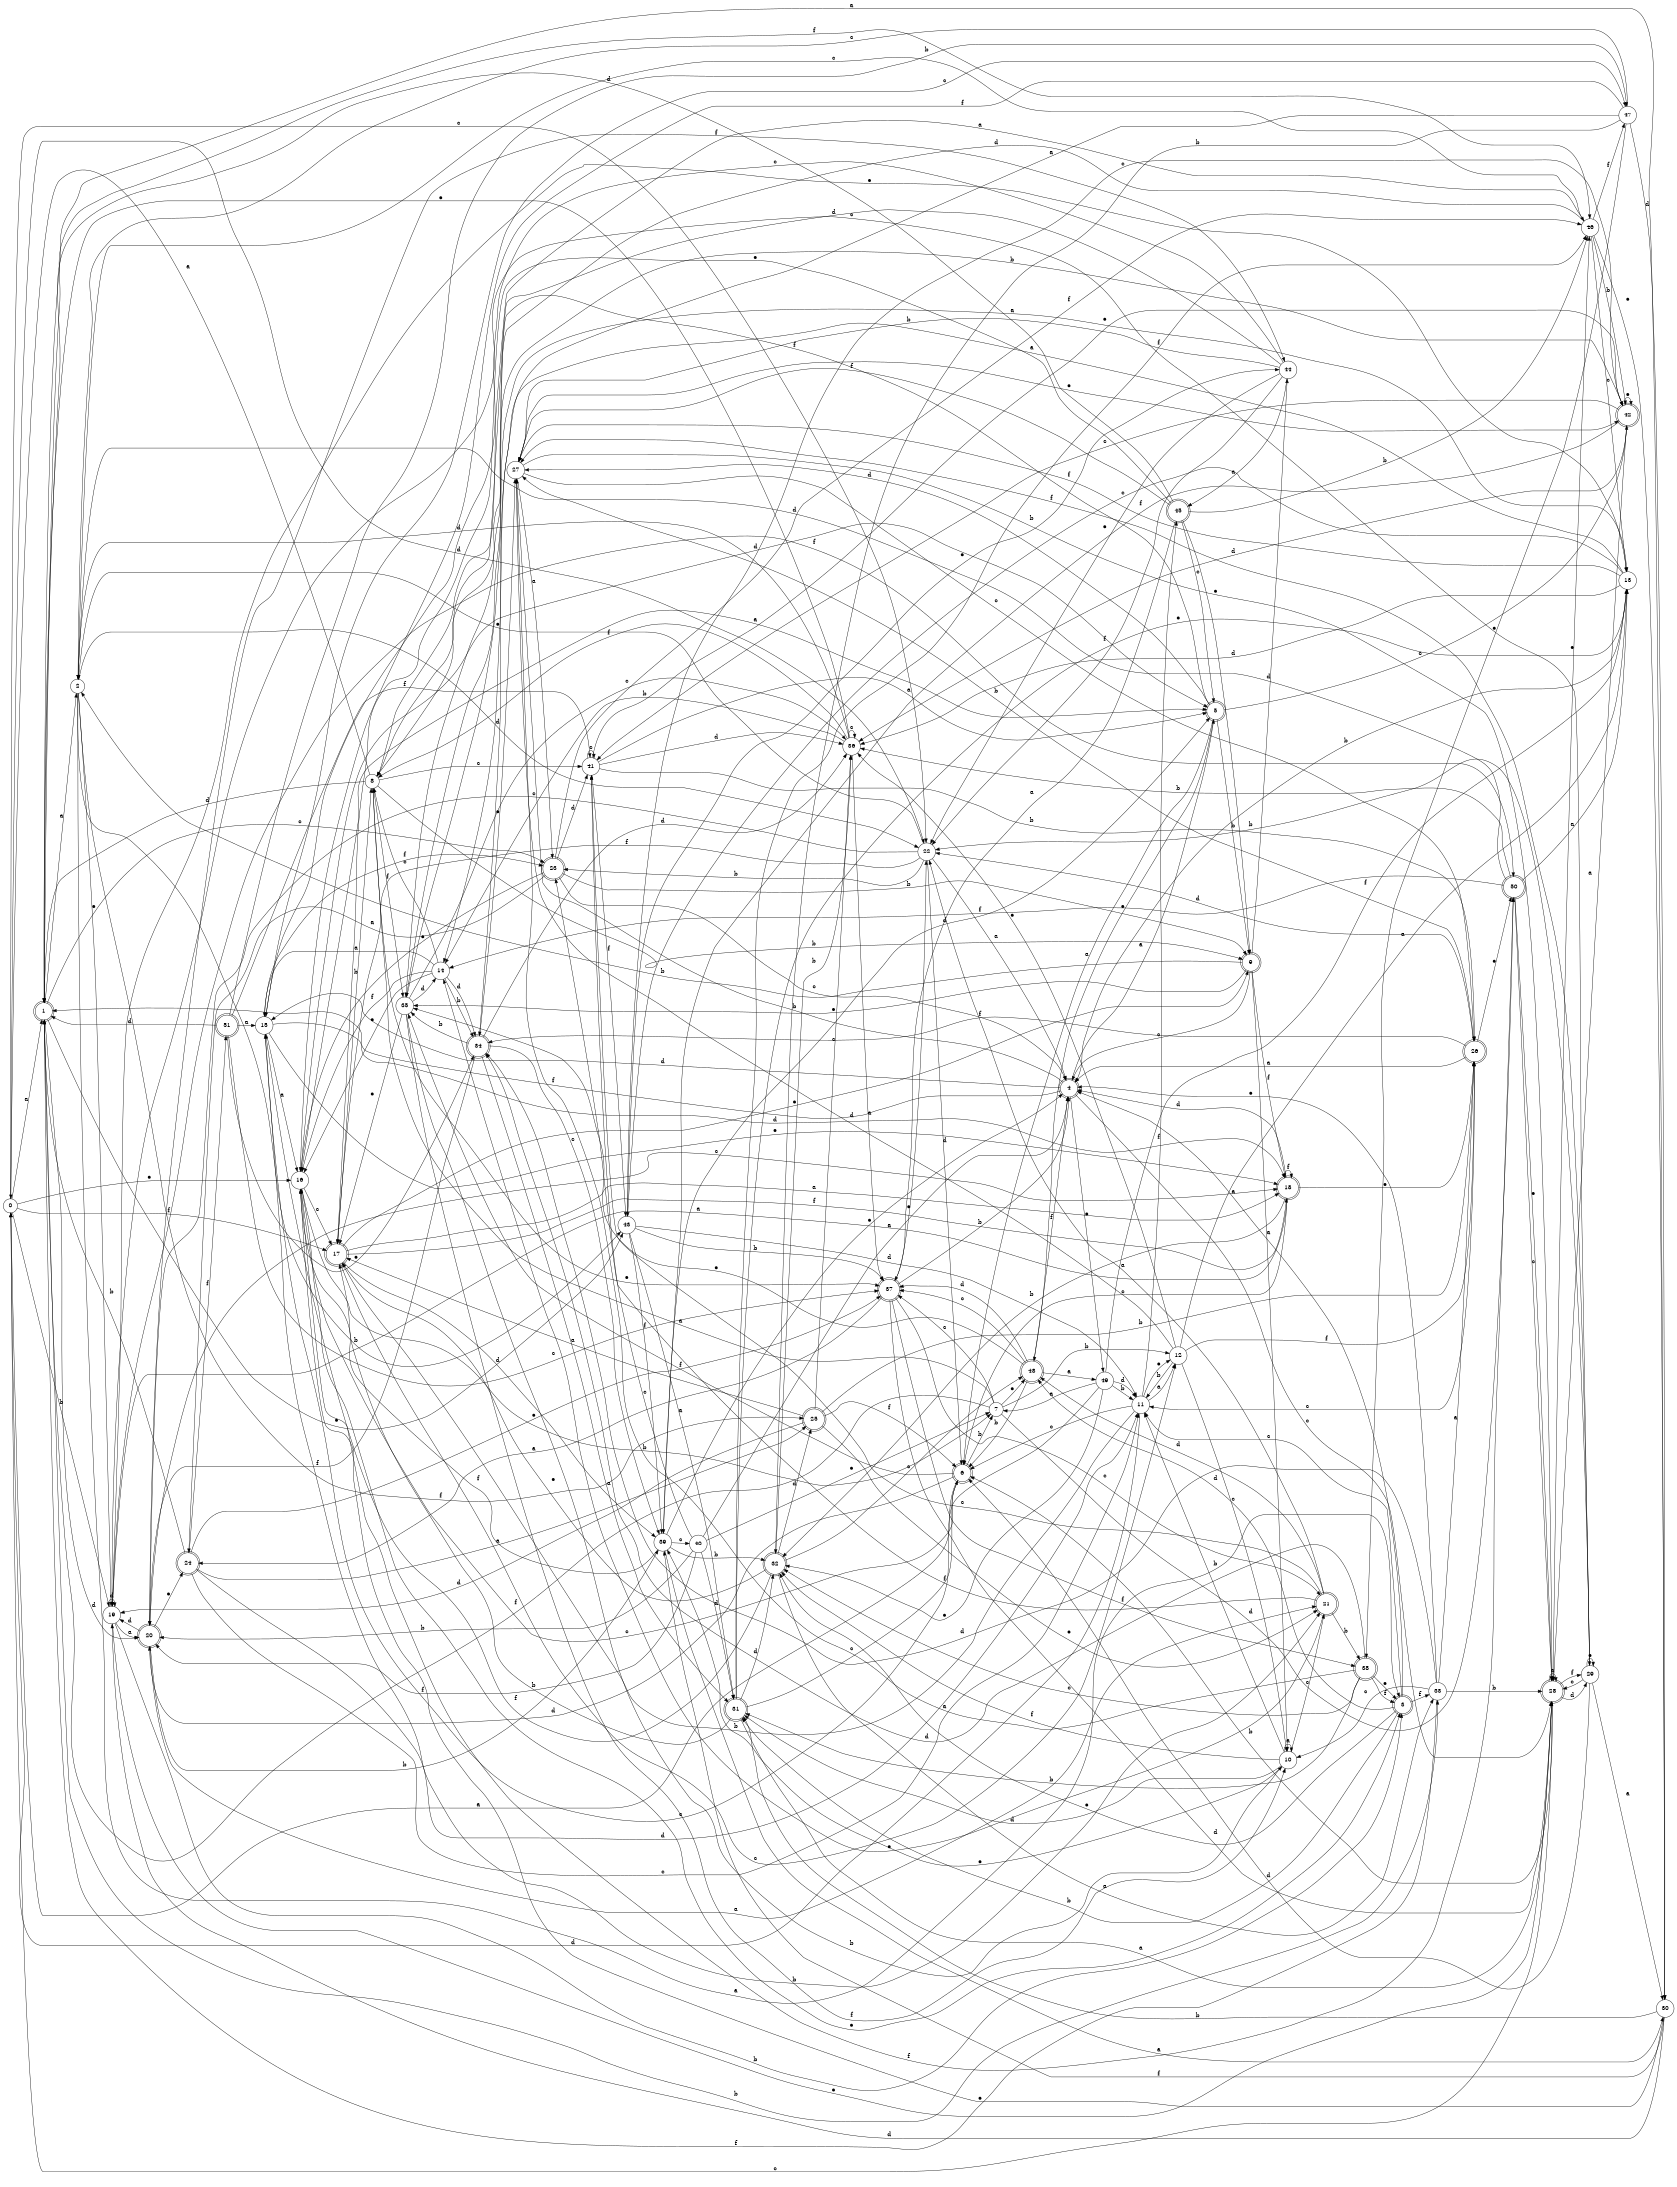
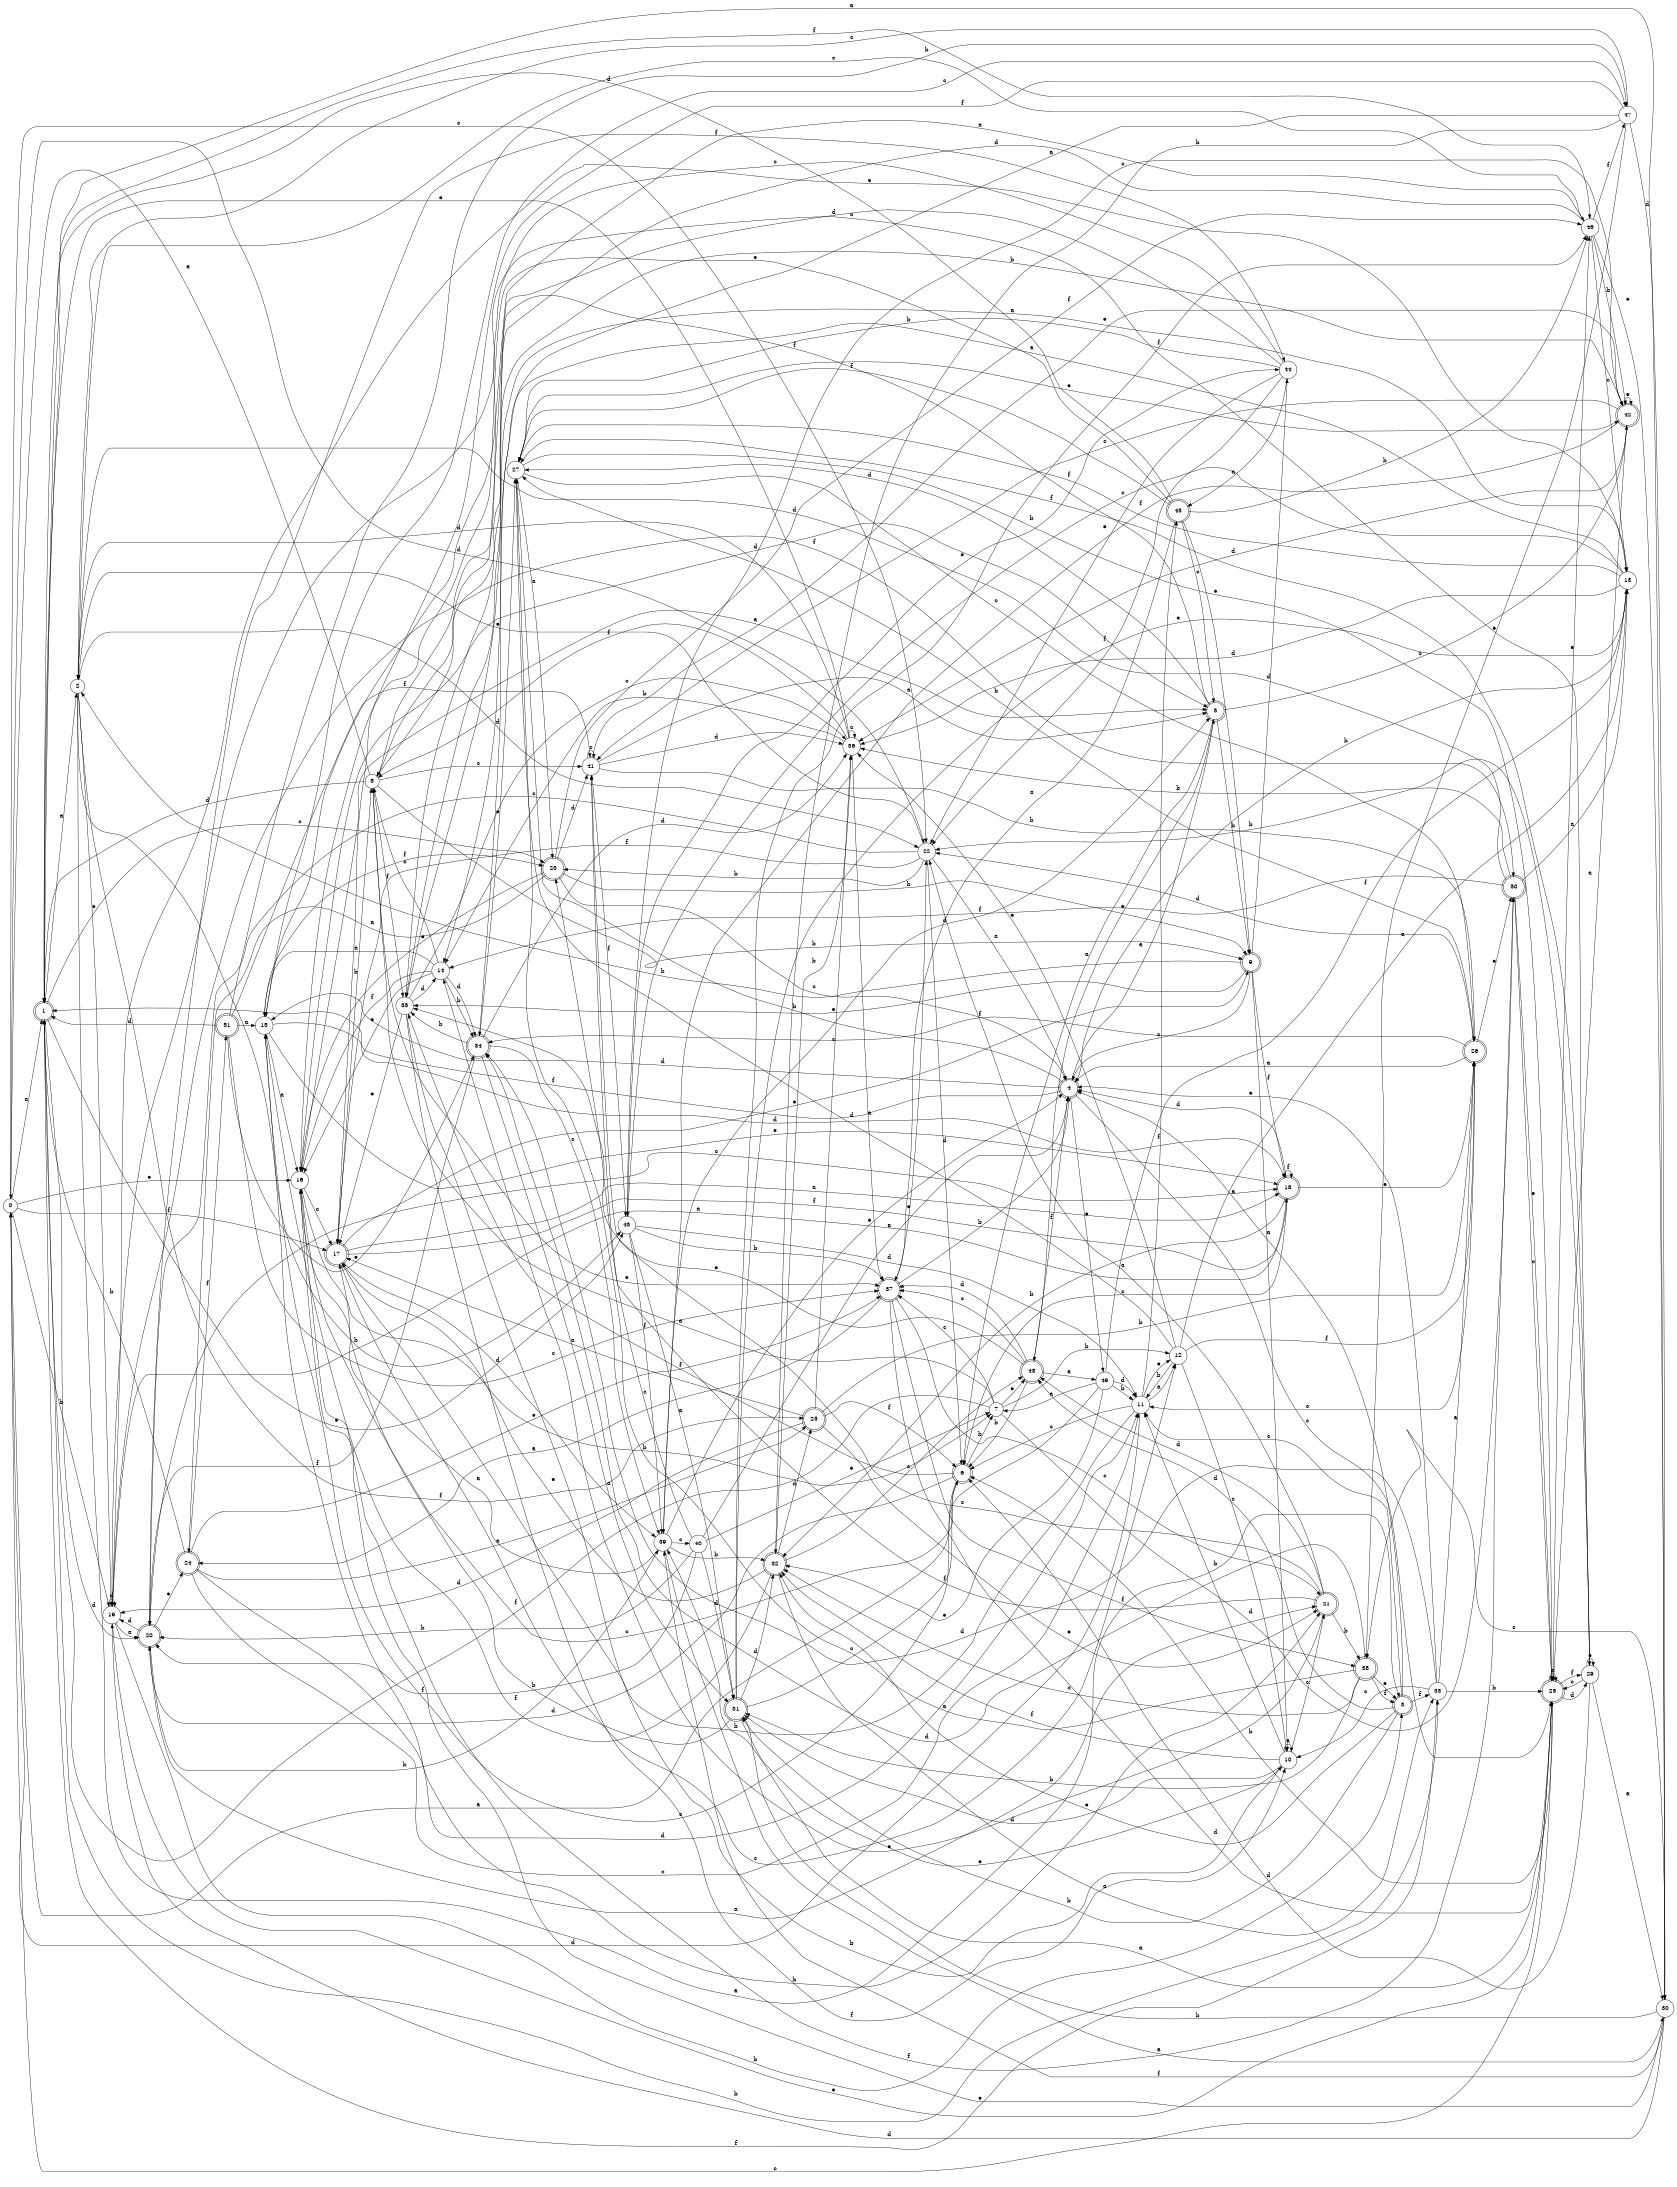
(478, 1479) -> (478, 1479)
none -> (1518, 1631)
(684, 1872) -> none
